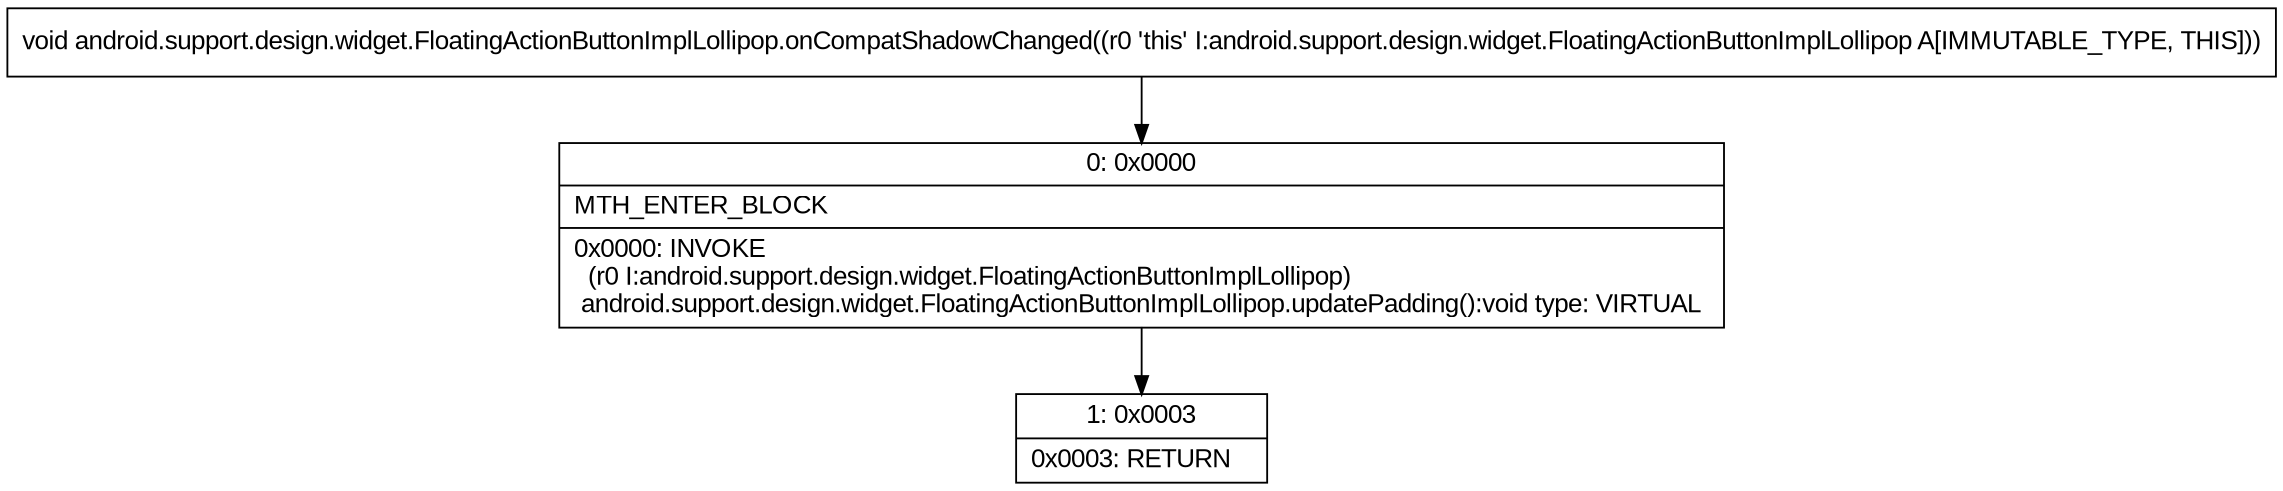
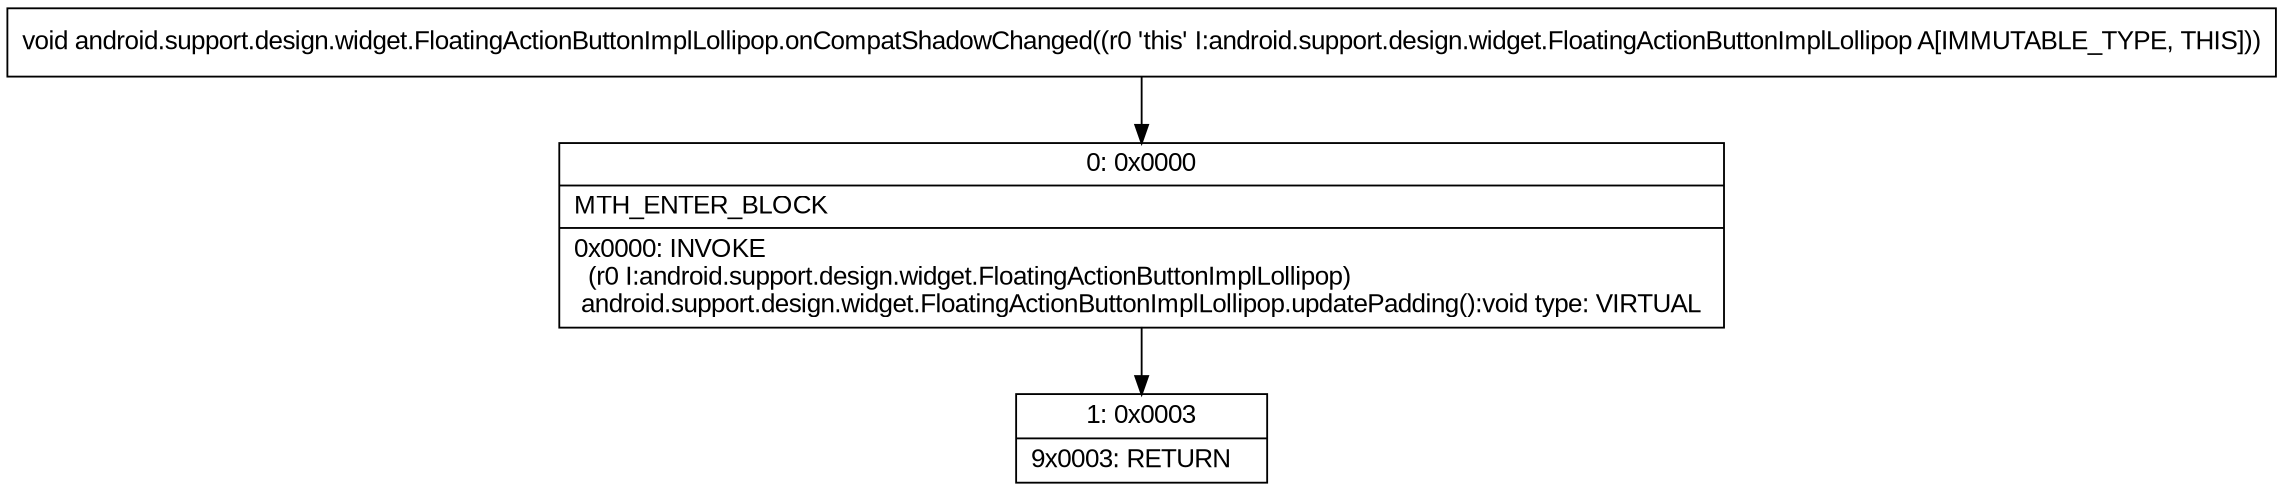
(1142, 460) -> (1142, 460)
